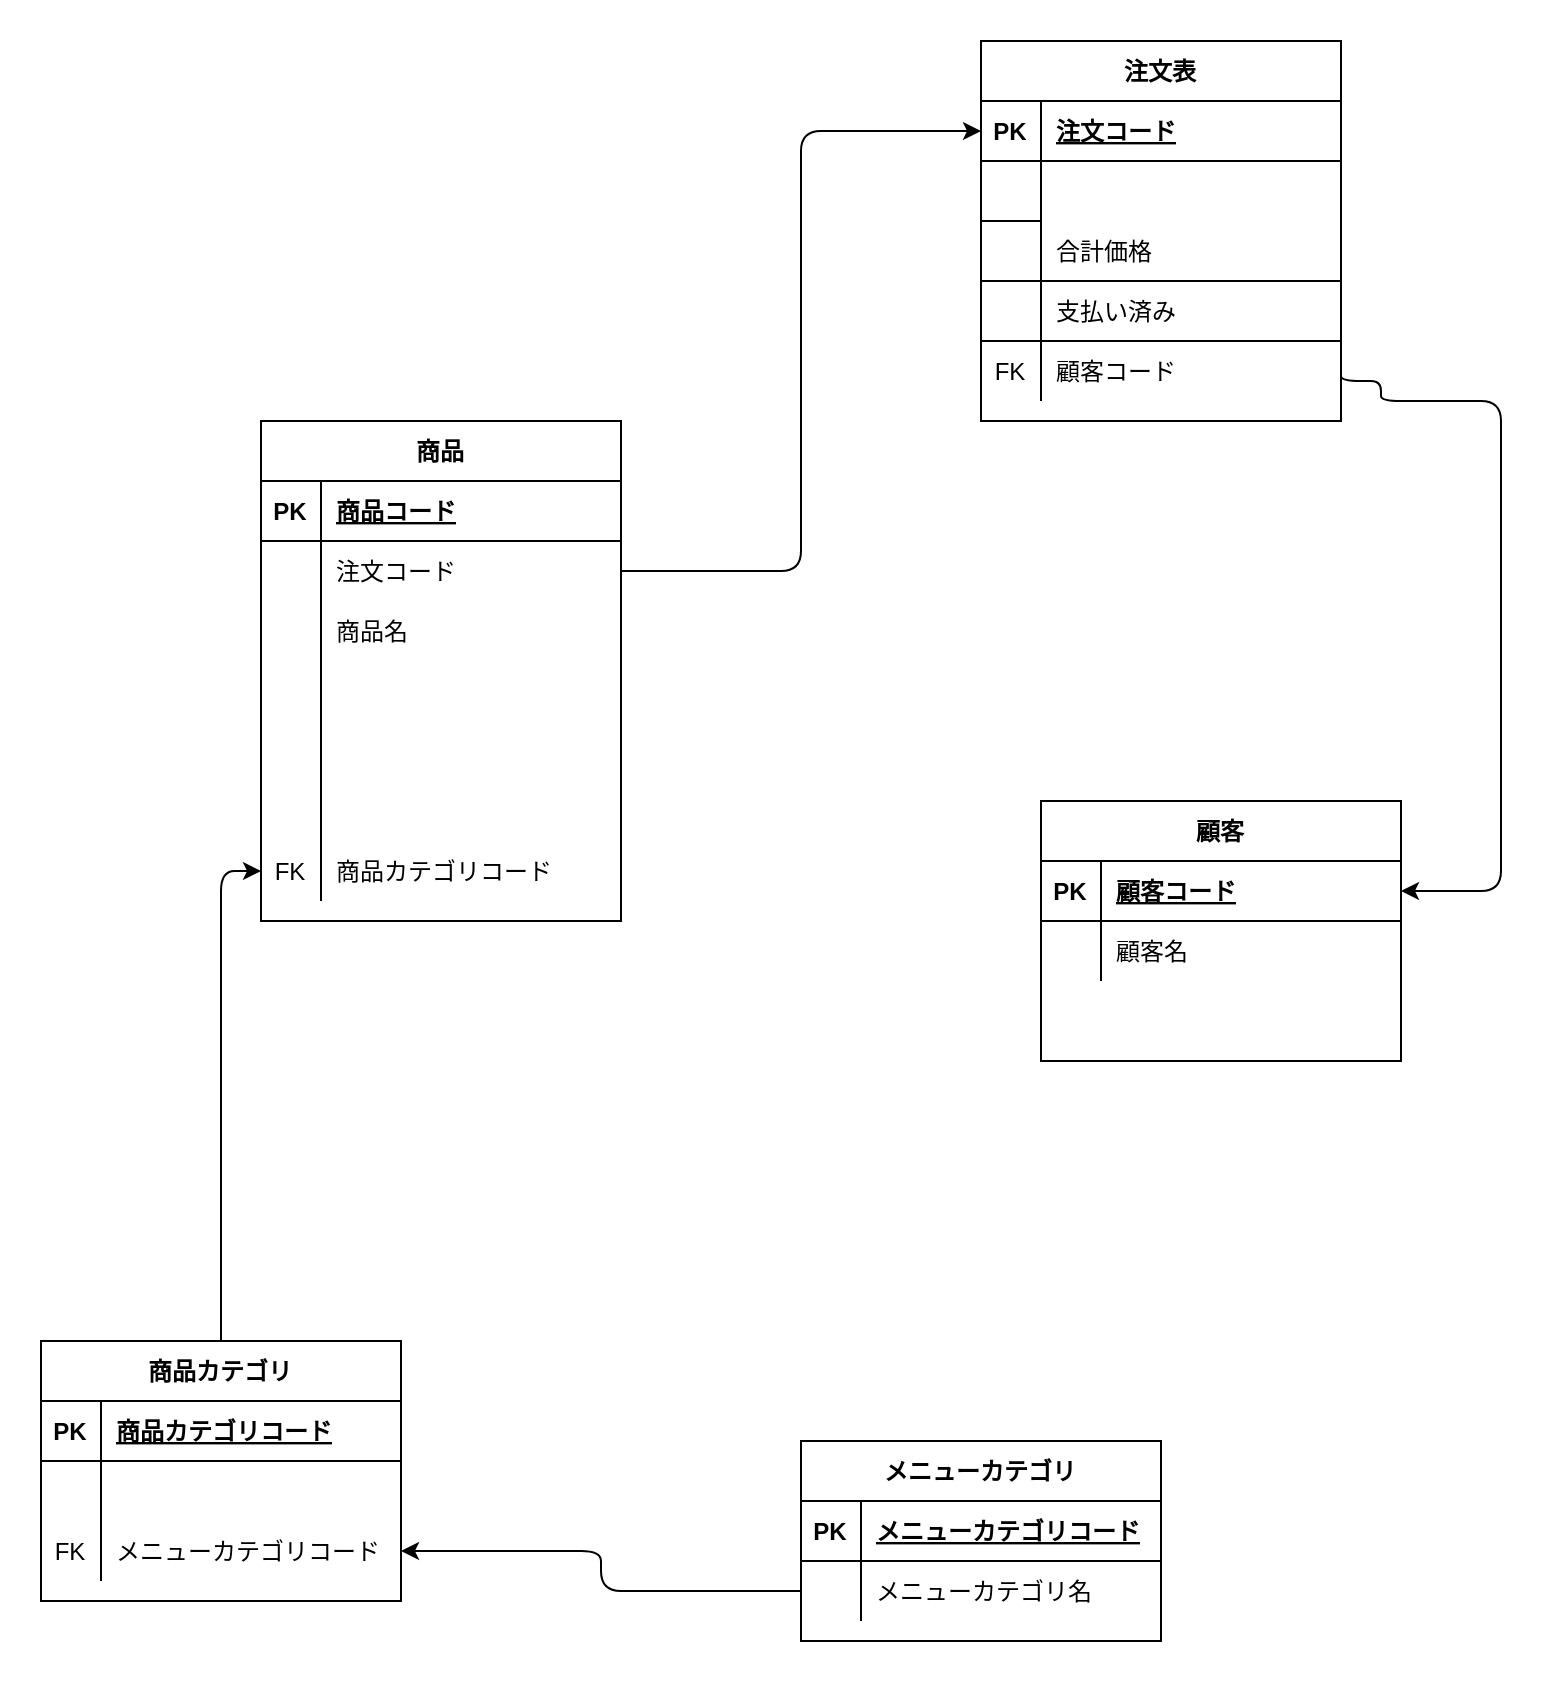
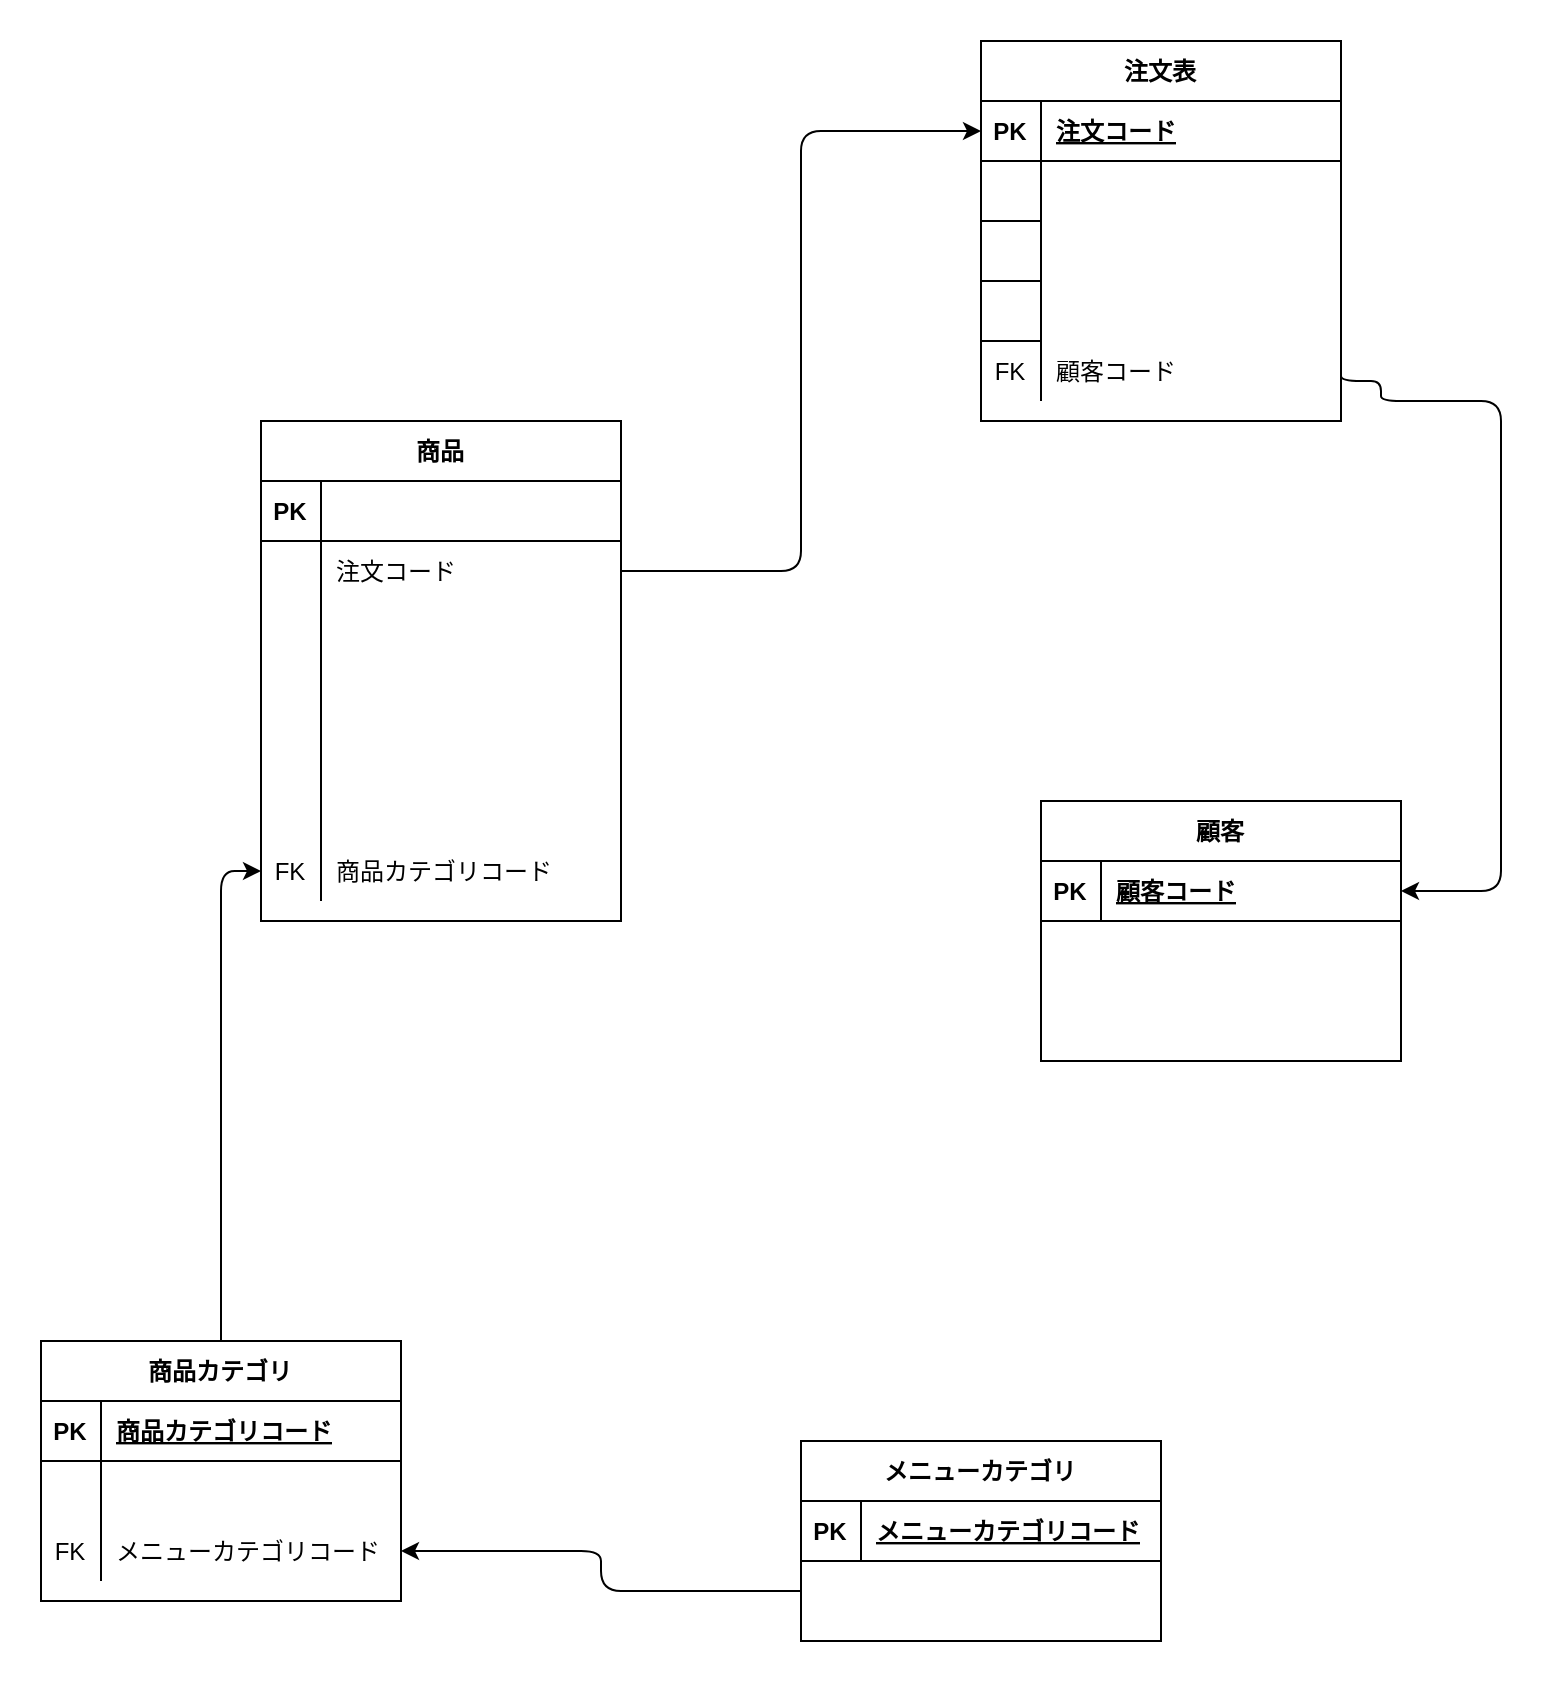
(1191, 251) -> none
(1191, 311) -> none
(471, 511) -> none
(471, 631) -> none
(1251, 951) -> none
(1011, 1591) -> none
